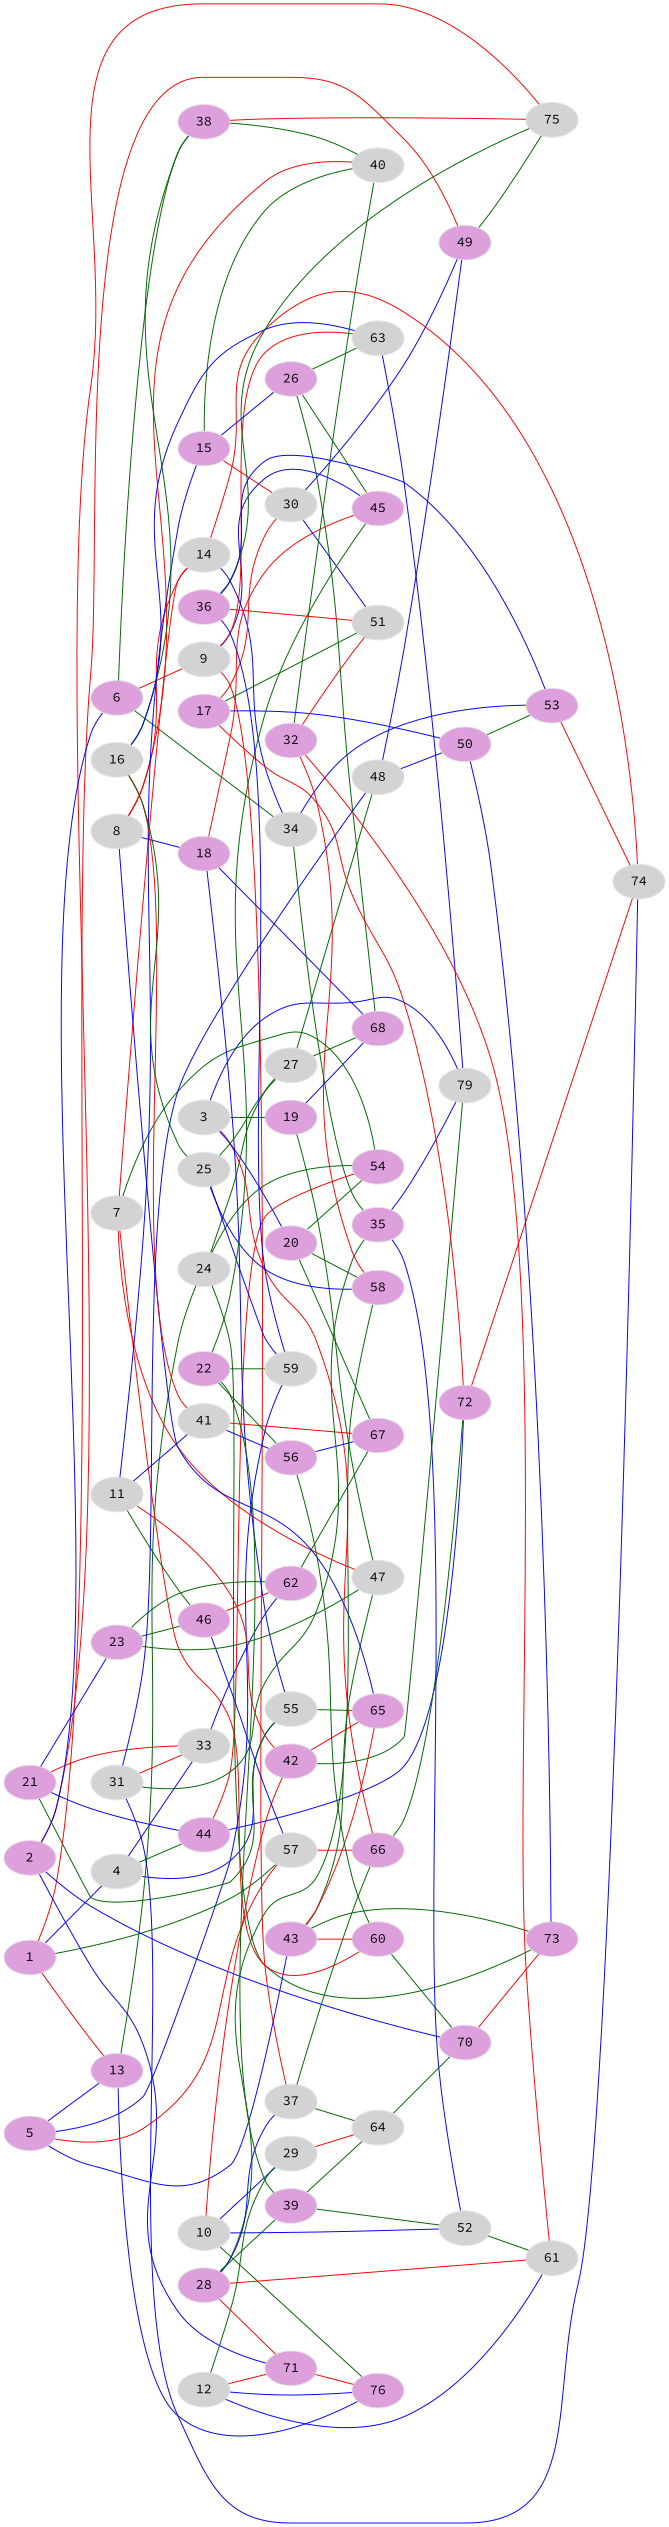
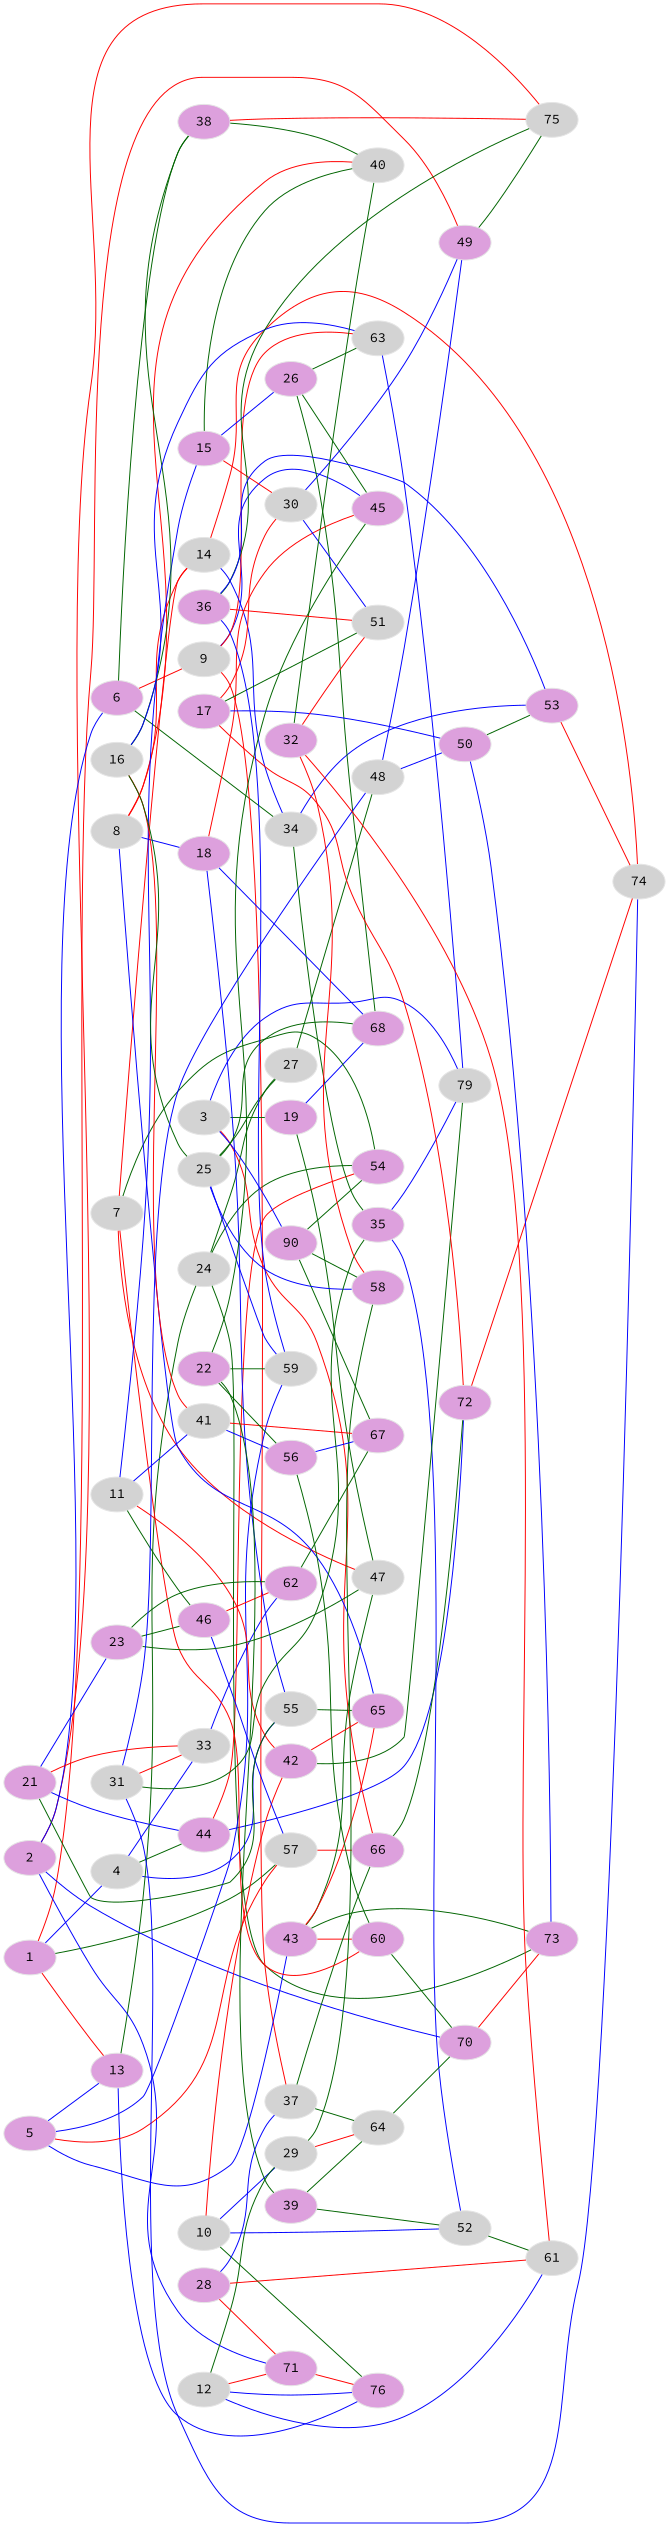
(336, 1046) -> (252, 1053)
(291, 1243) -> (291, 1243)
(333, 1834) -> (351, 1788)
(249, 2244) -> none
